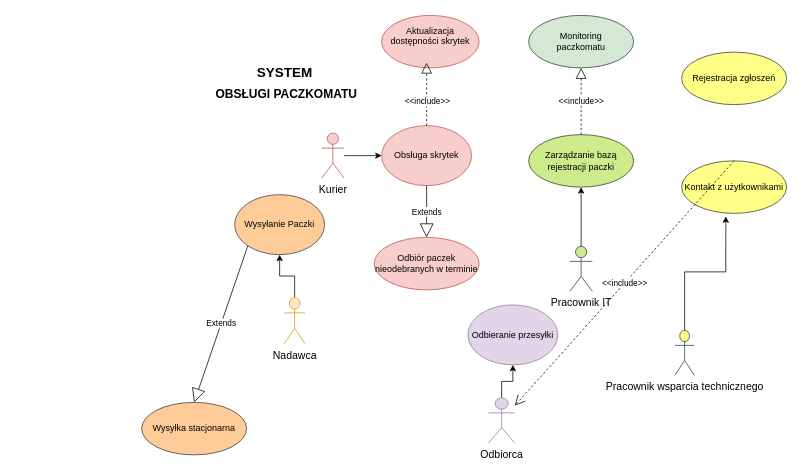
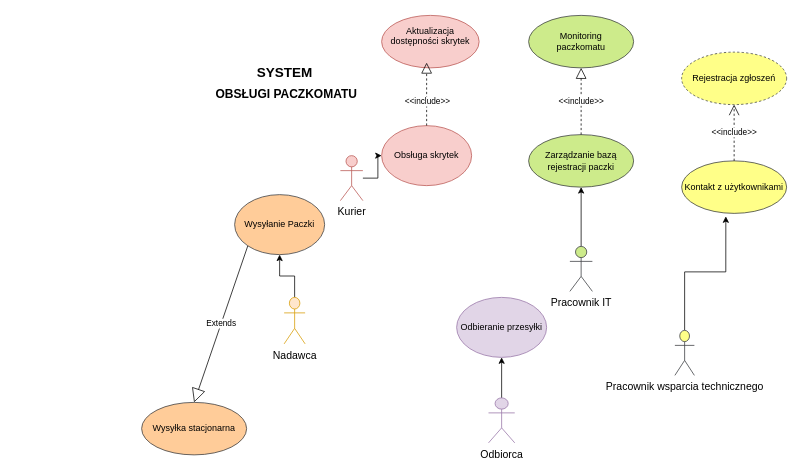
(581, 42) -> (581, 42)
(734, 78) -> (734, 78)
(333, 156) -> (351, 178)
(426, 205) -> none
(426, 264) -> none
(612, 297) -> (734, 134)
(513, 335) -> (501, 327)
